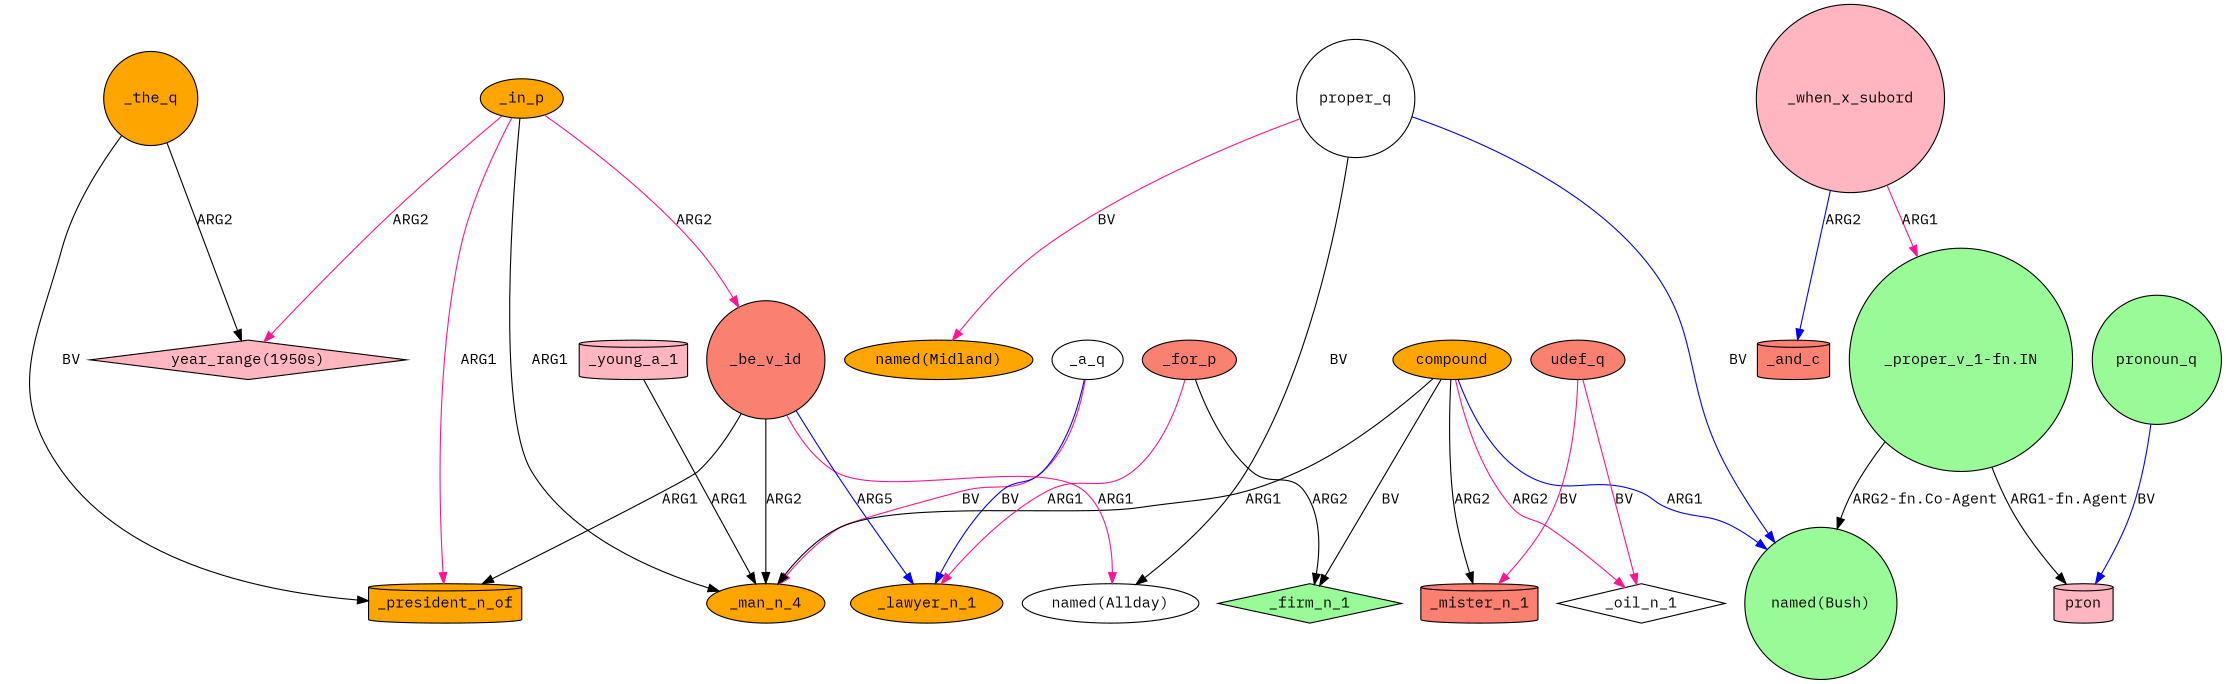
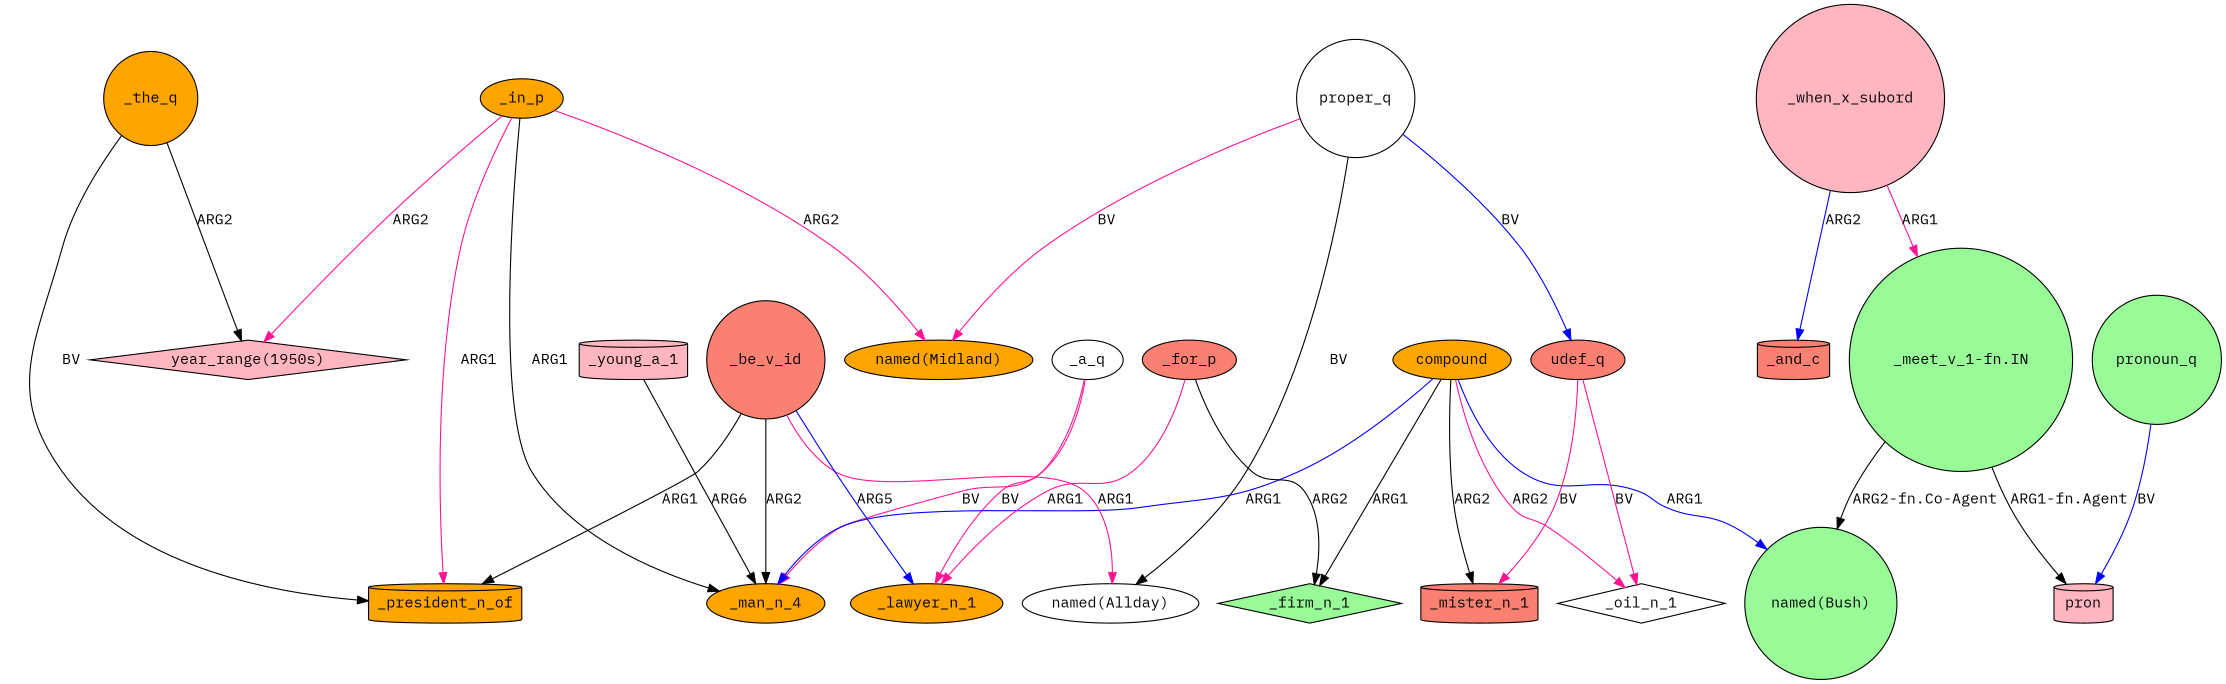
(648, 197) -> (752, 197)
(1652, 270) -> (1498, 221)
(1961, 360) -> (1961, 360)
(995, 497) -> (995, 497)
(730, 499) -> (730, 499)
(1391, 499) -> (1391, 499)
(1116, 510) -> (1116, 510)
